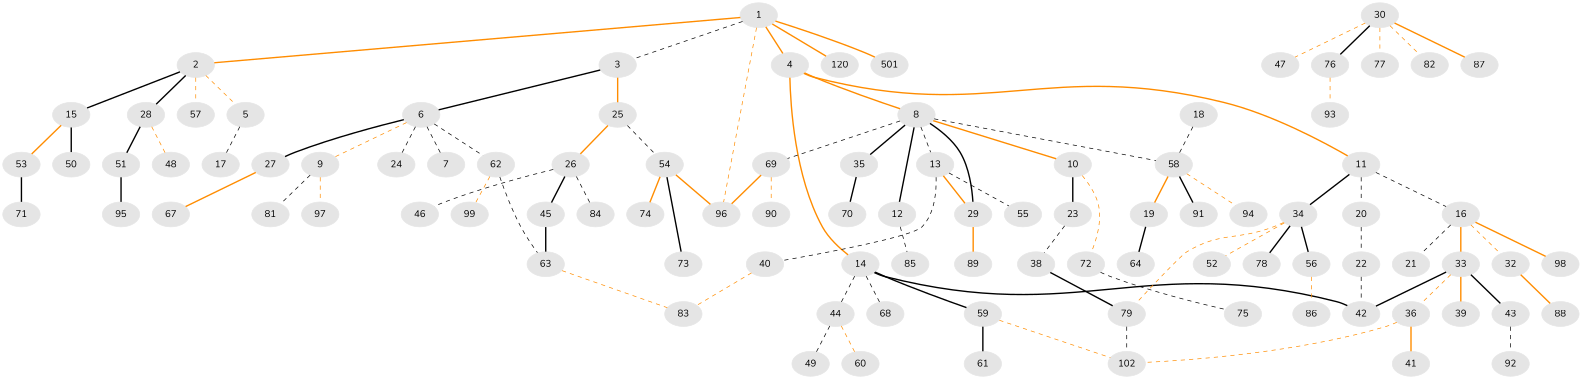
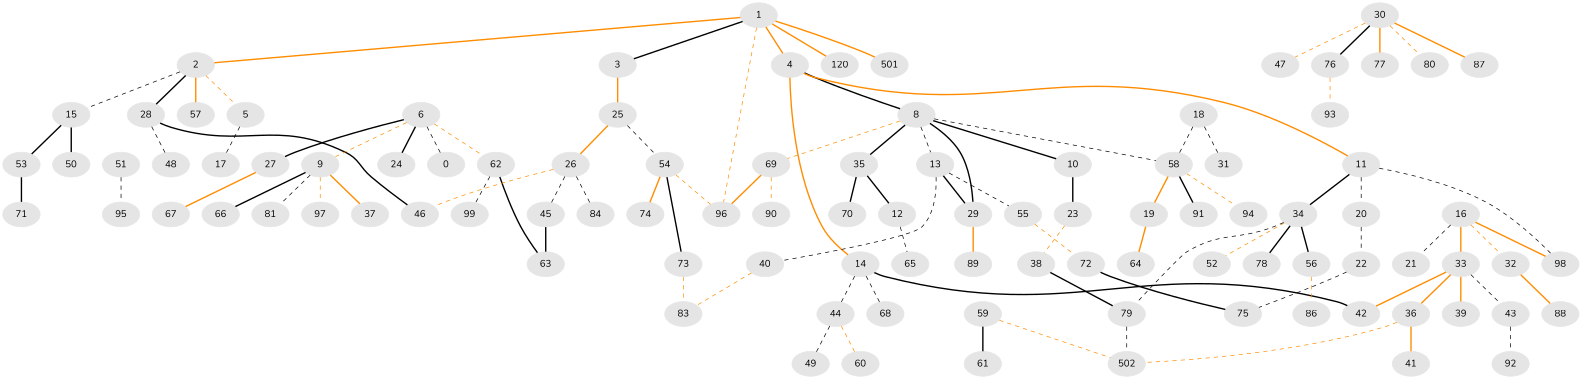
(688, 40) -> (688, 40)
(1380, 40) -> (1380, 40)
(1430, 65) -> (1430, 65)
(134, 90) -> (134, 90)
(196, 90) -> (196, 90)
(519, 90) -> none
(852, 92) -> (852, 92)
(46, 140) -> (46, 140)
(133, 140) -> (294, 137)
(158, 140) -> (158, 140)
(409, 140) -> (409, 140)
(459, 140) -> (459, 140)
(844, 140) -> (844, 140)
(995, 140) -> (995, 140)
(446, 165) -> (446, 165)
(907, 165) -> (878, 190)
none -> (1224, 165)
(493, 186) -> (493, 186)
(1411, 189) -> (1473, 196)
(121, 190) -> (121, 190)
(558, 190) -> (558, 190)
(693, 190) -> (693, 190)
(954, 190) -> (954, 190)
(480, 195) -> (480, 195)
(1099, 212) -> (1051, 236)
none -> (221, 214)
none -> (370, 214)
(516, 216) -> (516, 216)
(1054, 239) -> (1057, 236)
(1142, 239) -> (1142, 239)
(1200, 245) -> (1200, 245)
(910, 264) -> (910, 264)
(615, 289) -> (683, 289)
(1361, 289) -> (1303, 290)
(1411, 289) -> (1411, 289)
(1436, 289) -> (1436, 289)
(1486, 289) -> (1486, 289)
(920, 291) -> none
(1162, 293) -> (1162, 293)
(1127, 364) -> (1127, 364)
